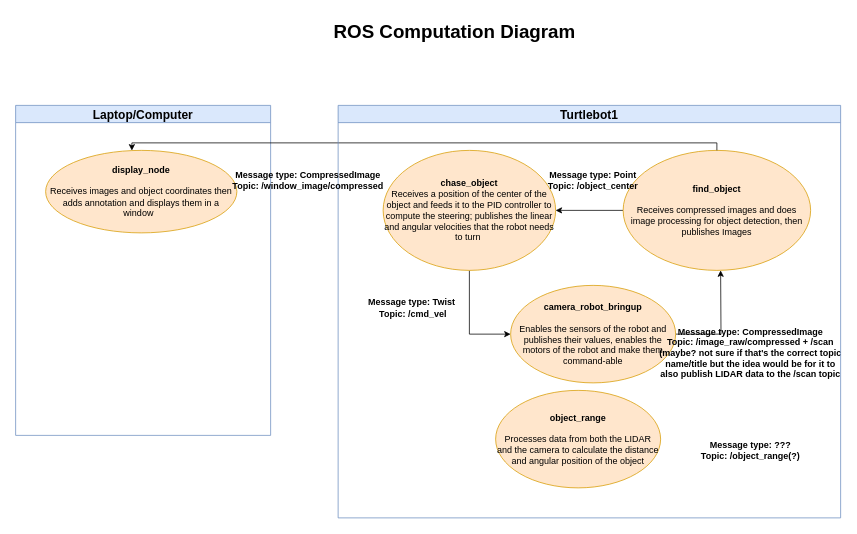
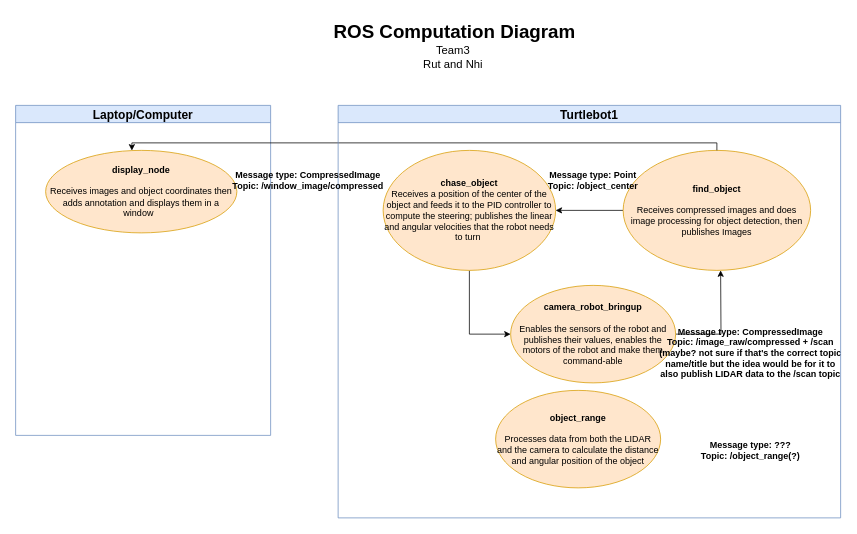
none -> (454, 57)
(413, 308) -> none
